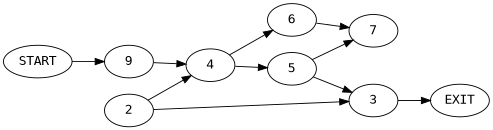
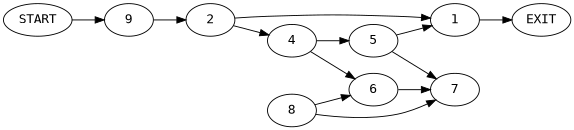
(165, 63) -> (165, 20)
(373, 101) -> (455, 20)
none -> (292, 110)
